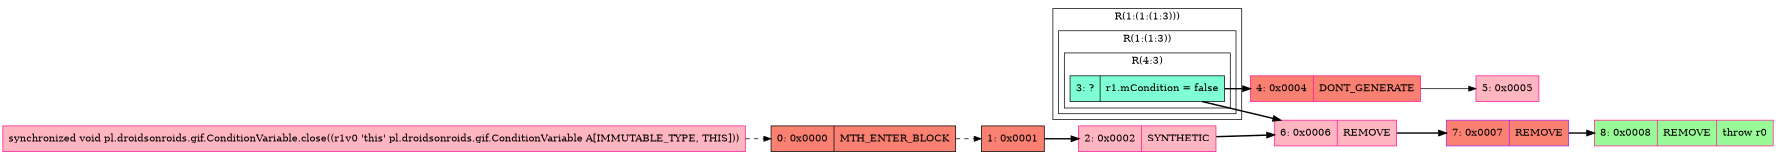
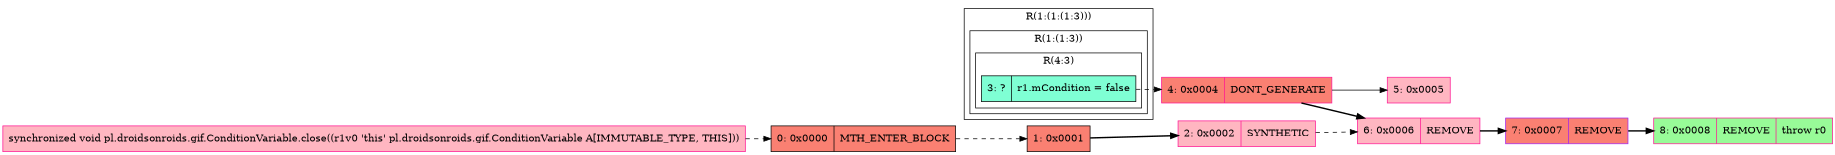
(1234, 89) -> (1145, 89)
(1247, 112) -> (1329, 110)
(1242, 136) -> (1333, 132)
